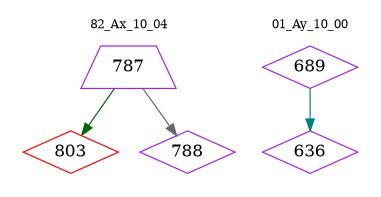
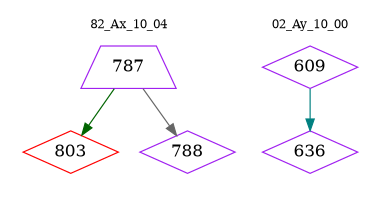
(310, 25) -> (310, 25)
(310, 67) -> (310, 67)
